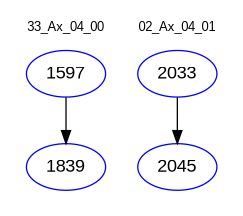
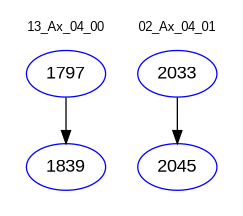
(66, 28) -> (66, 28)
(66, 74) -> (66, 74)
